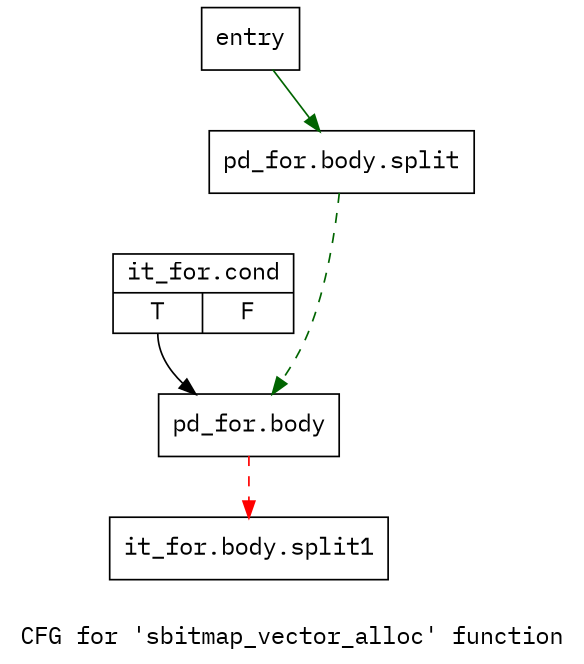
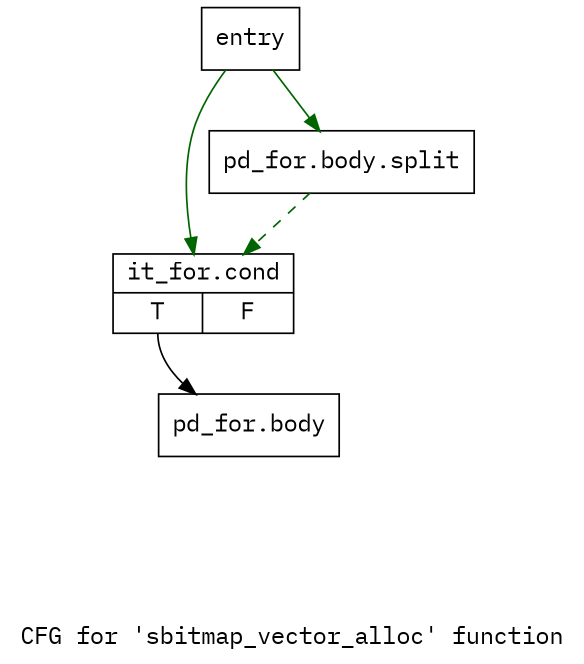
none -> (189, 149)
(322, 290) -> (283, 218)
(249, 548) -> none
